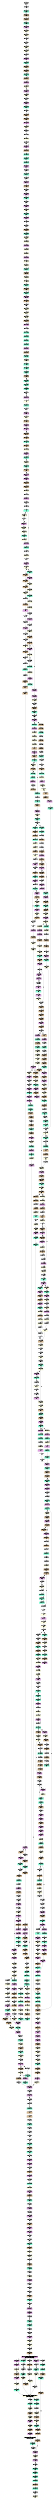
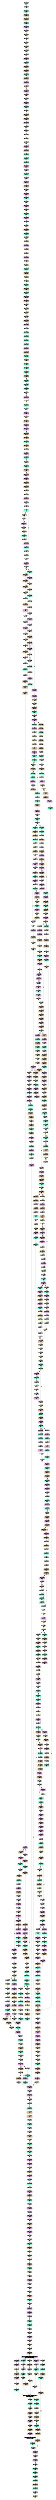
(34, 757) -> (34, 757)
(30, 2136) -> (30, 2136)
